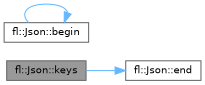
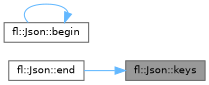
(101, 71) -> (99, 71)
